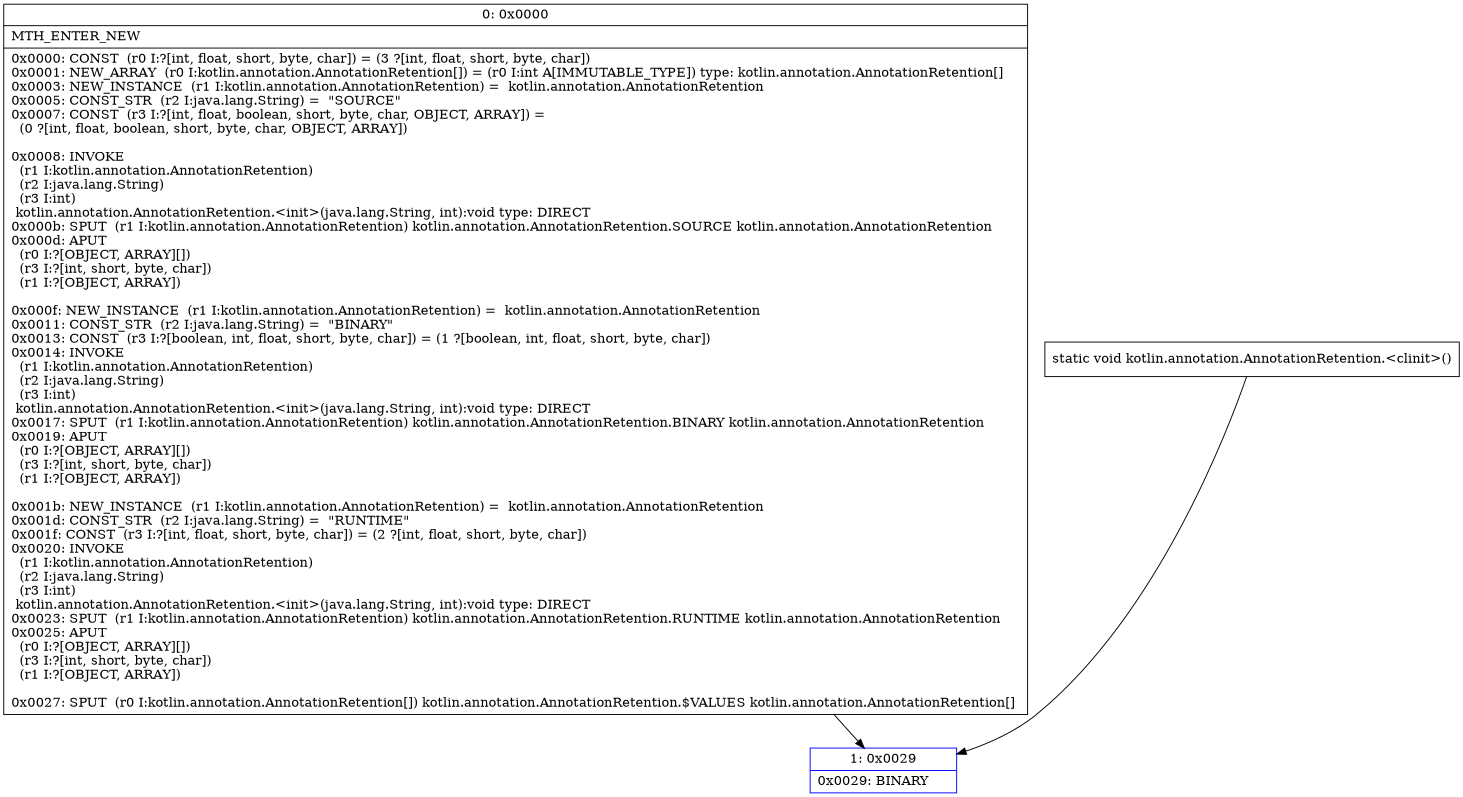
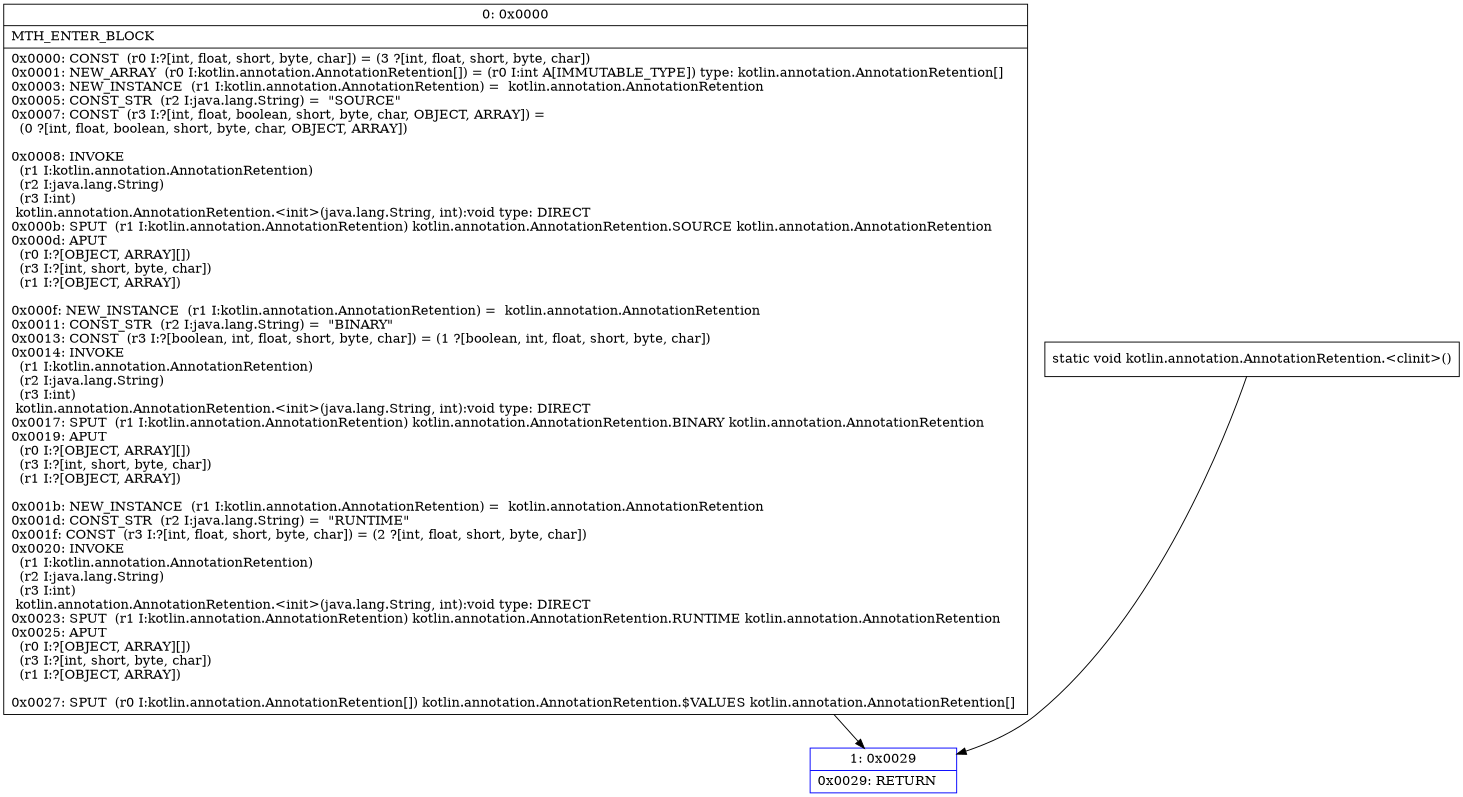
(76, 36) -> (83, 36)
(880, 781) -> (883, 781)
